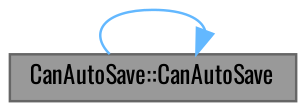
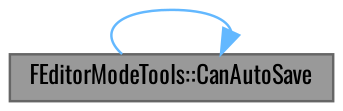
(153, 78) -> (172, 78)
